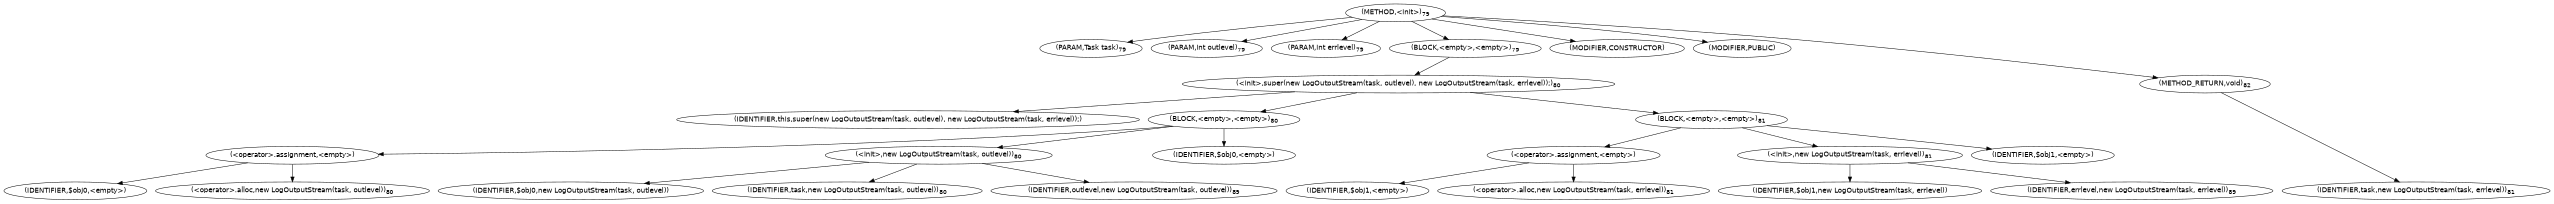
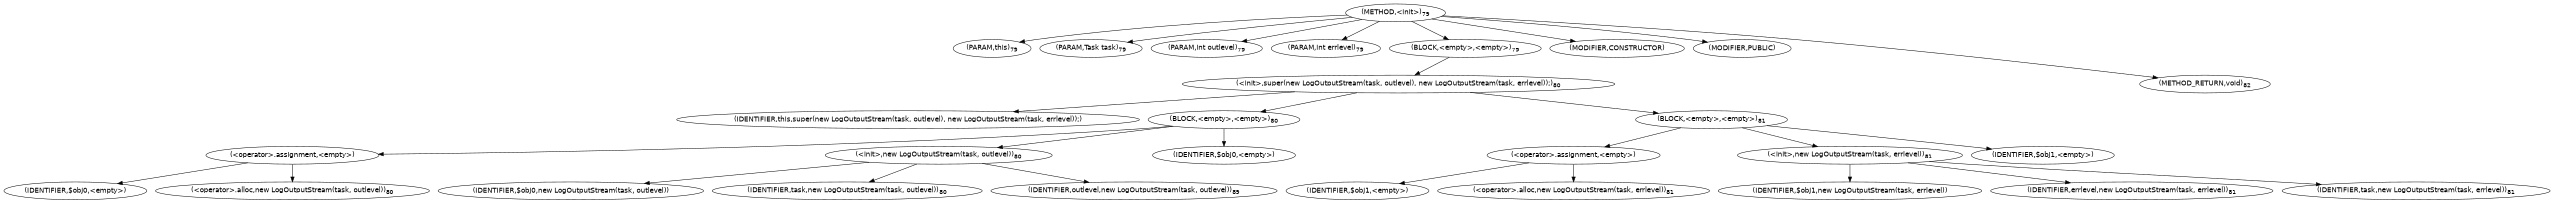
none -> (992, 48)
(2308, 136) -> (2123, 173)
(2232, 190) -> (2232, 190)
